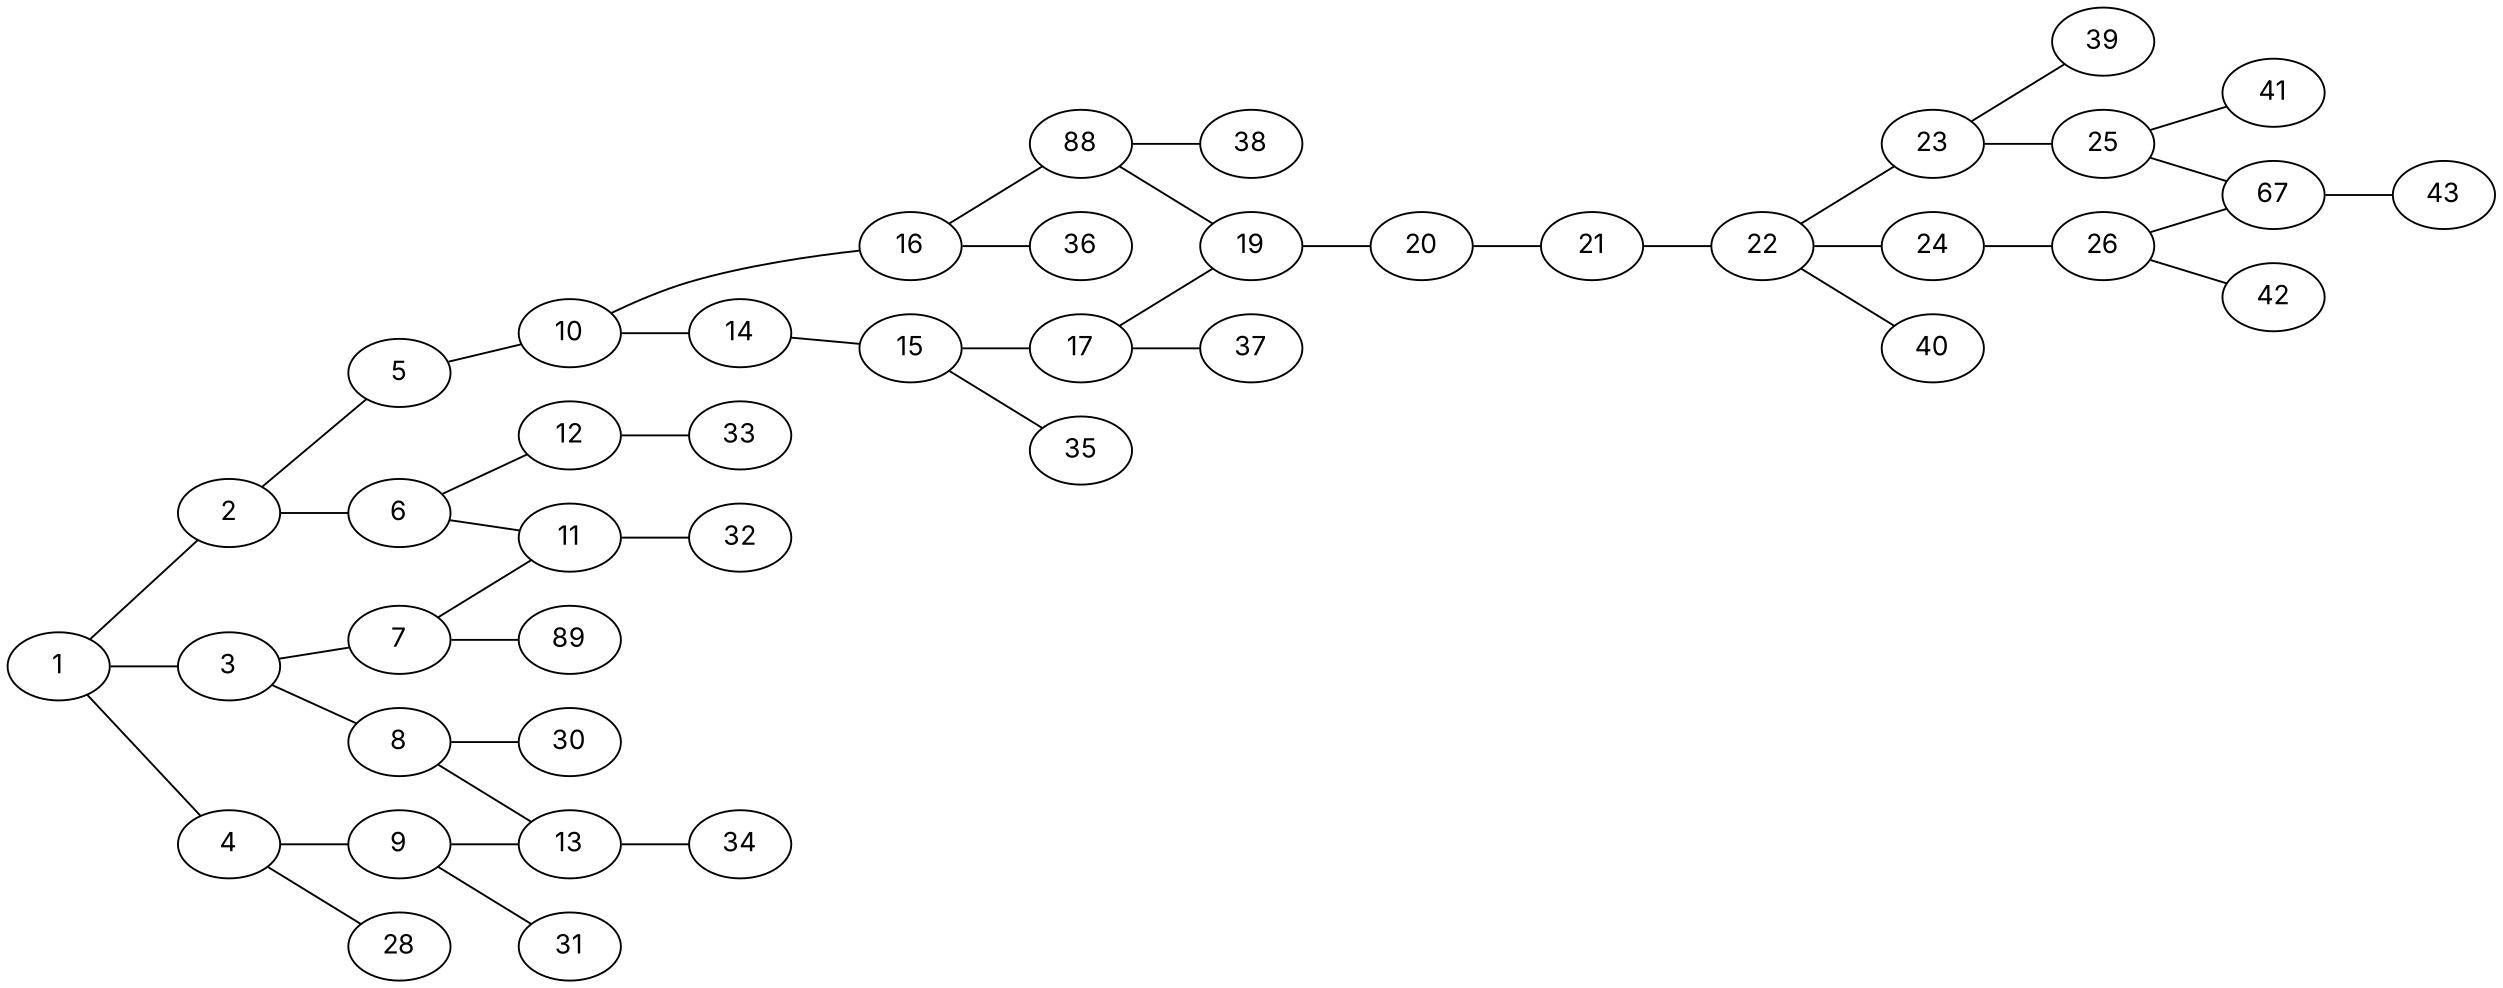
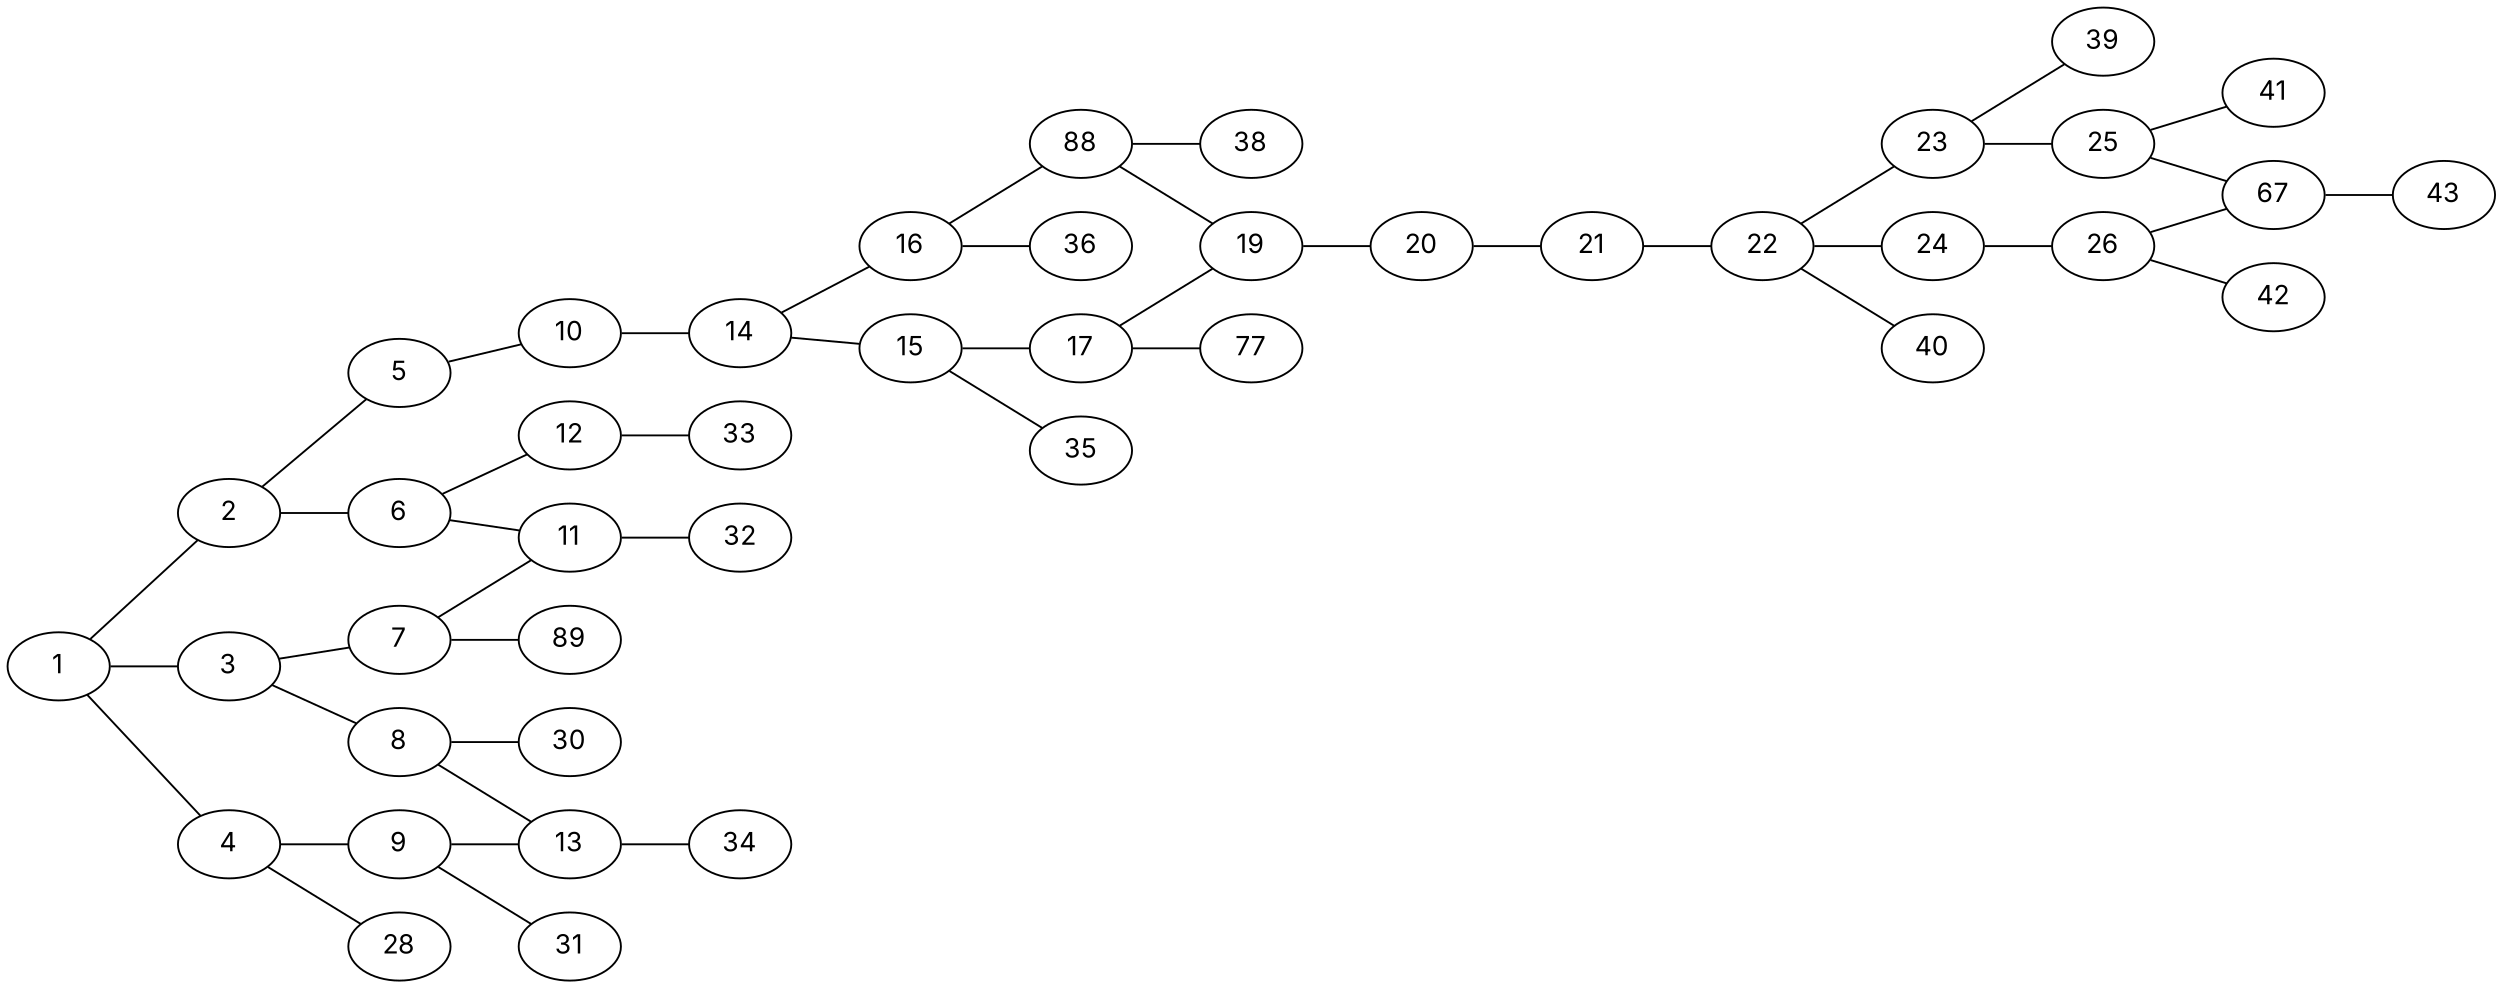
(732, 271) -> (826, 290)
(1251, 348) -> (1251, 348)
